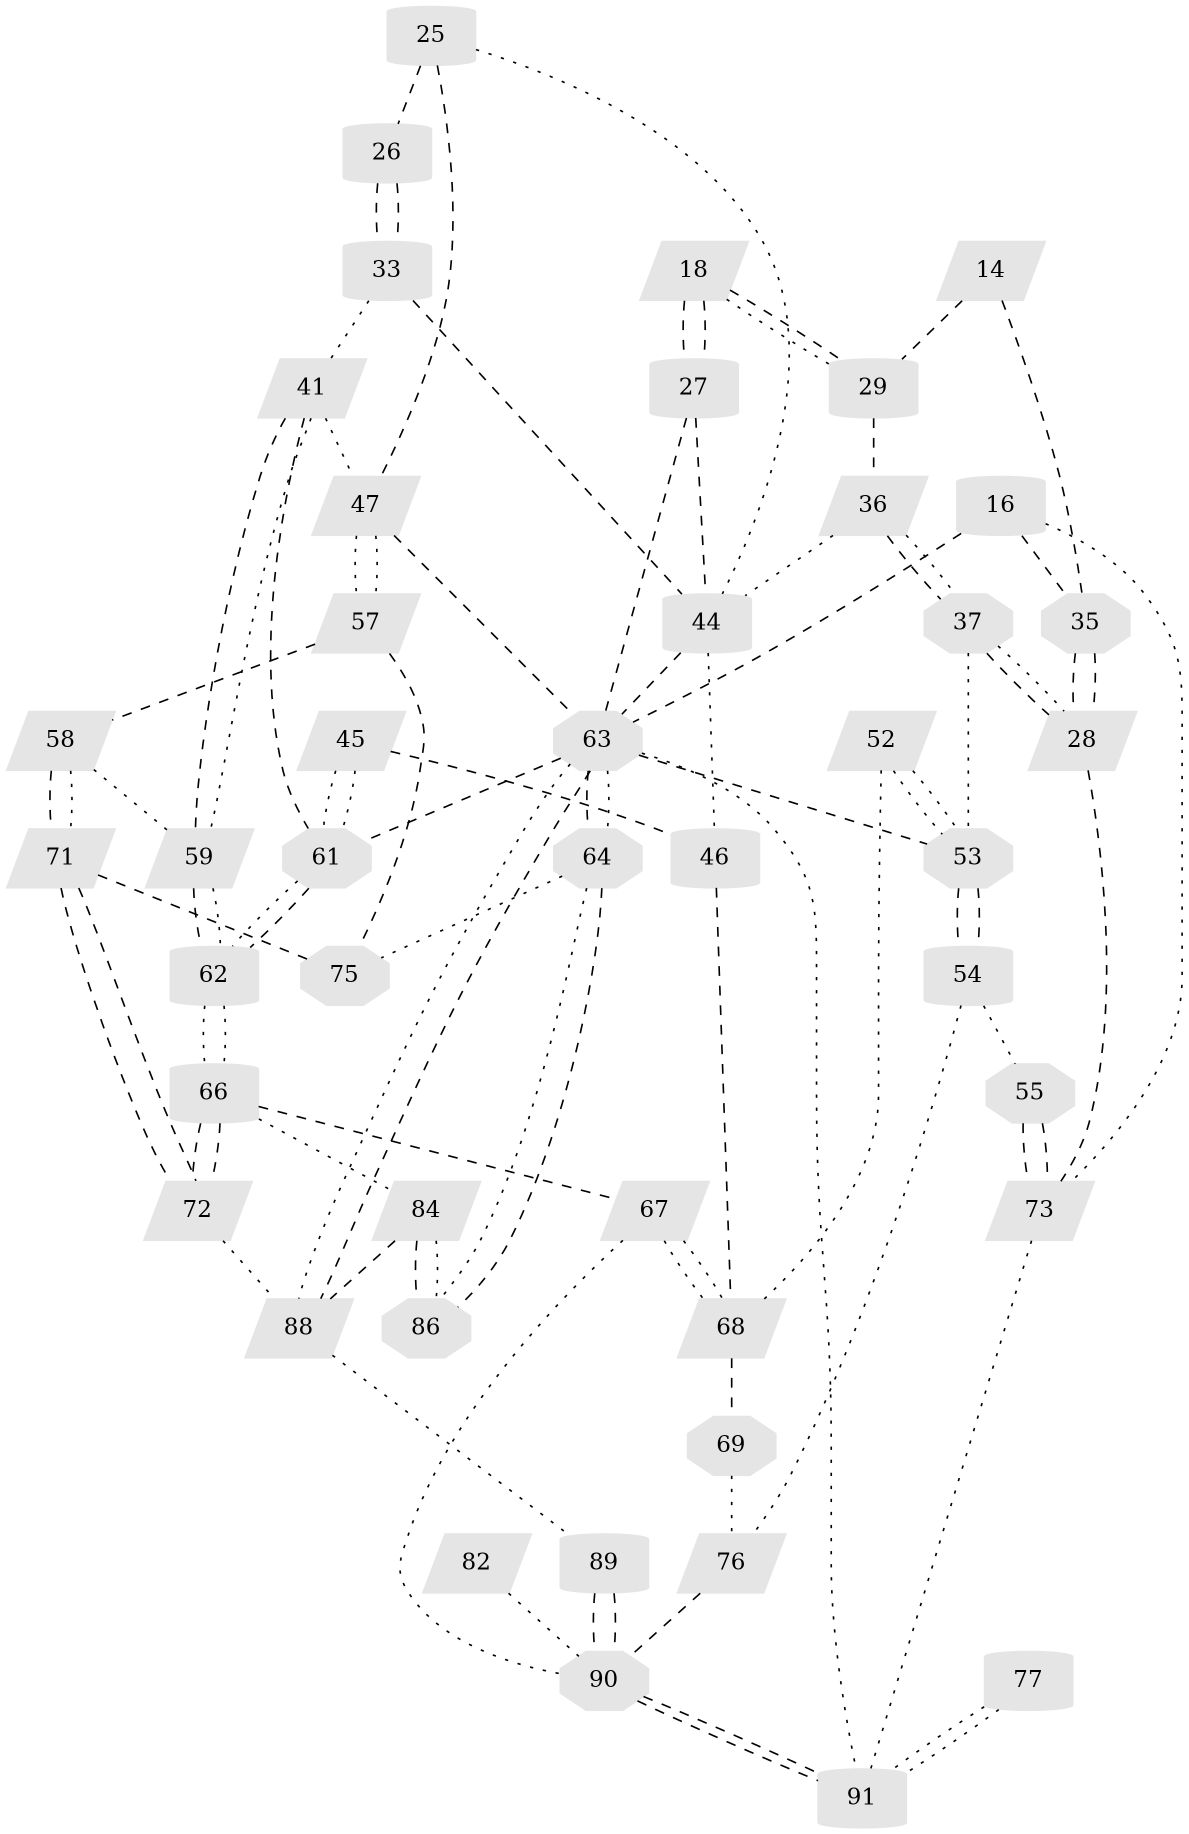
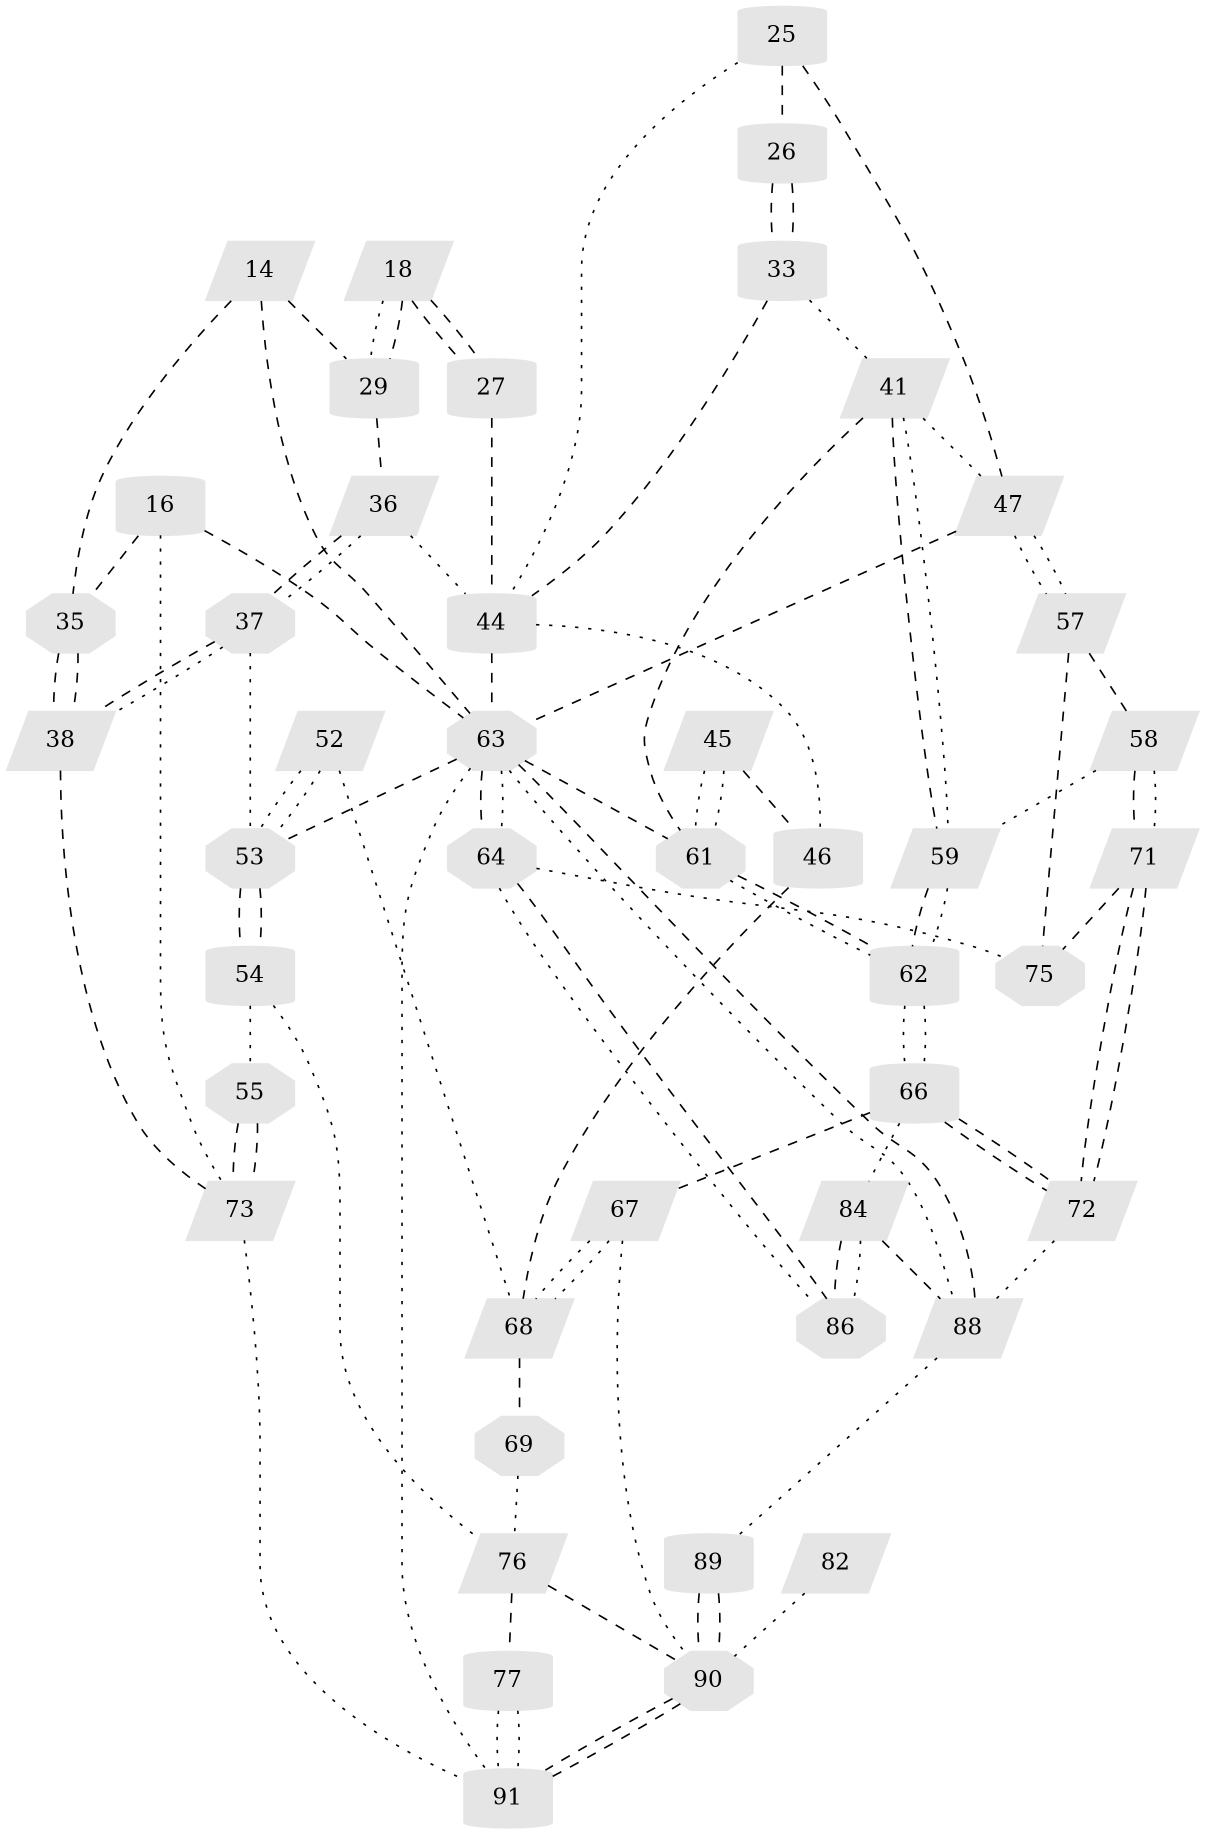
(644, 572) -> (314, 533)
(1083, 741) -> (61, 741)
none -> (511, 1622)
